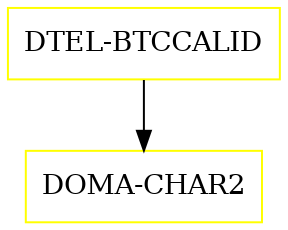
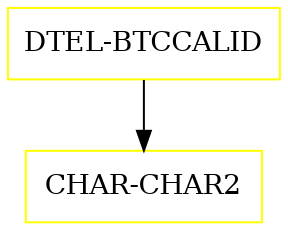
(144, 187) -> (144, 187)
